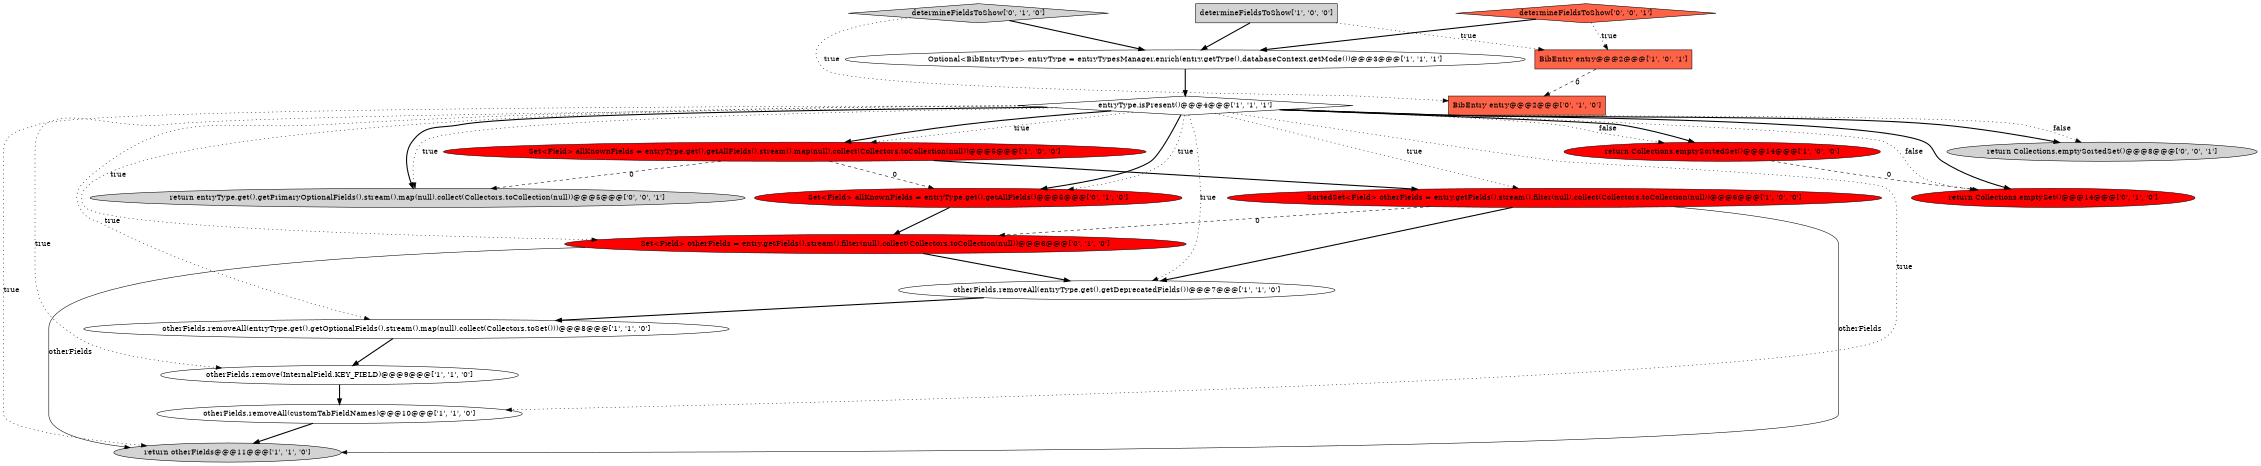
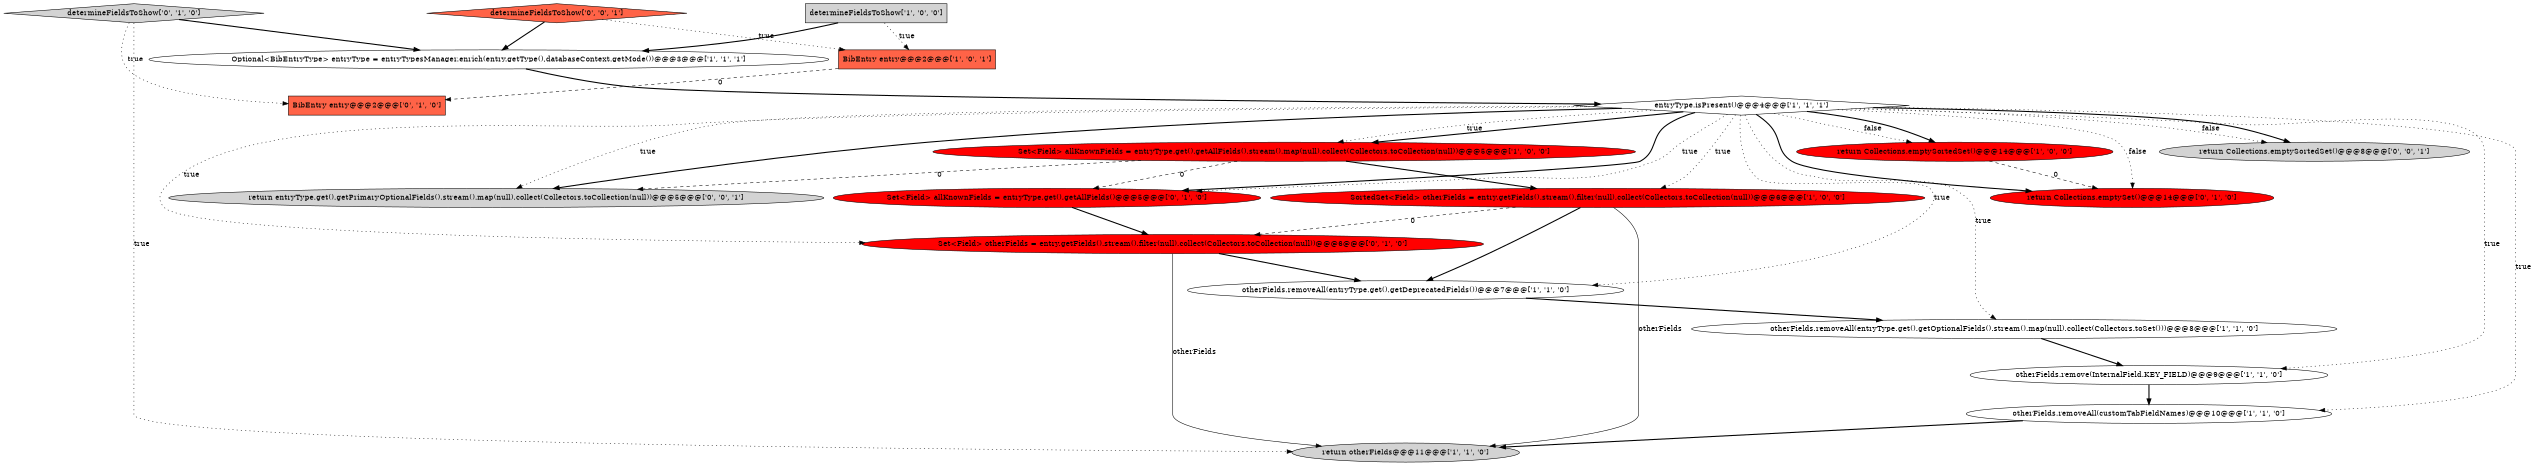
(304, 111) -> (514, 441)
